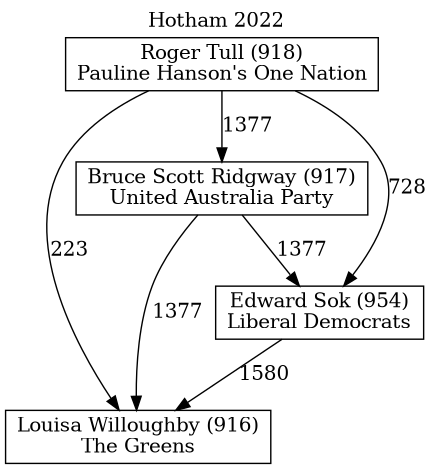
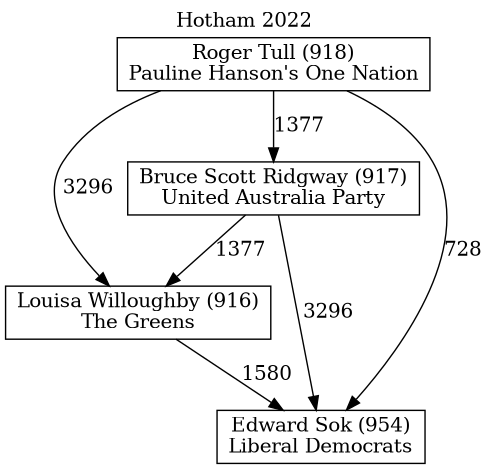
(70, 251) -> (89, 188)
(302, 251) -> (329, 313)
(235, 371) -> (224, 371)
